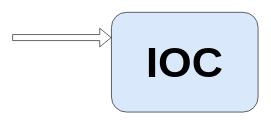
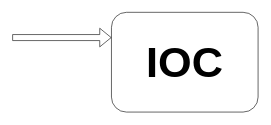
(185, 62) -> (185, 62)
